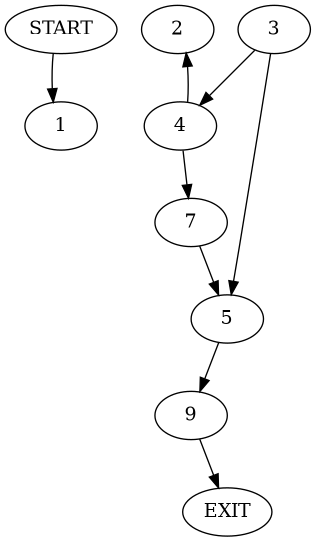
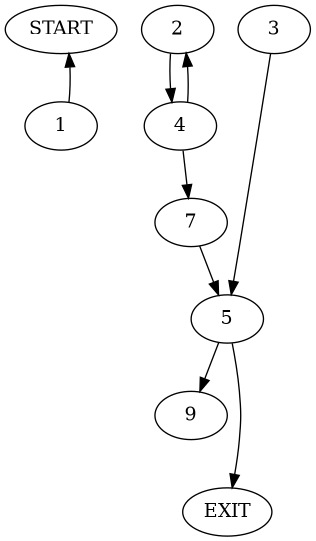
(52, 71) -> (70, 85)
(232, 73) -> (170, 71)
(207, 457) -> (241, 409)
